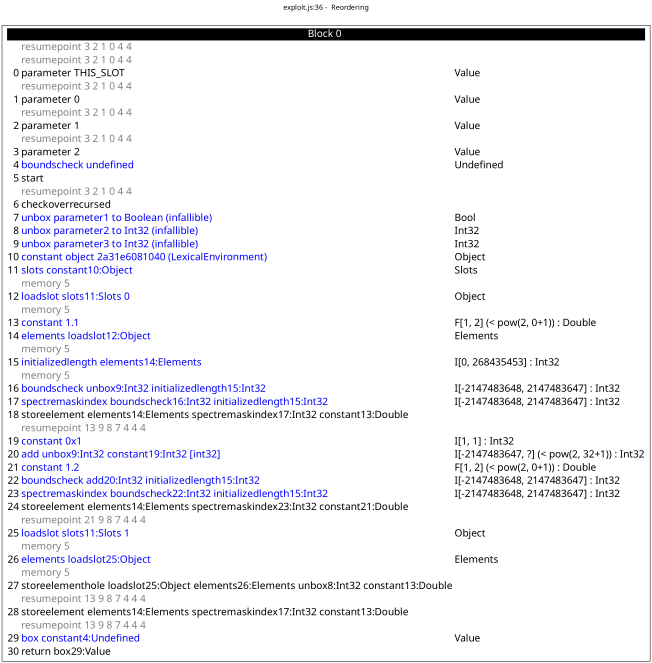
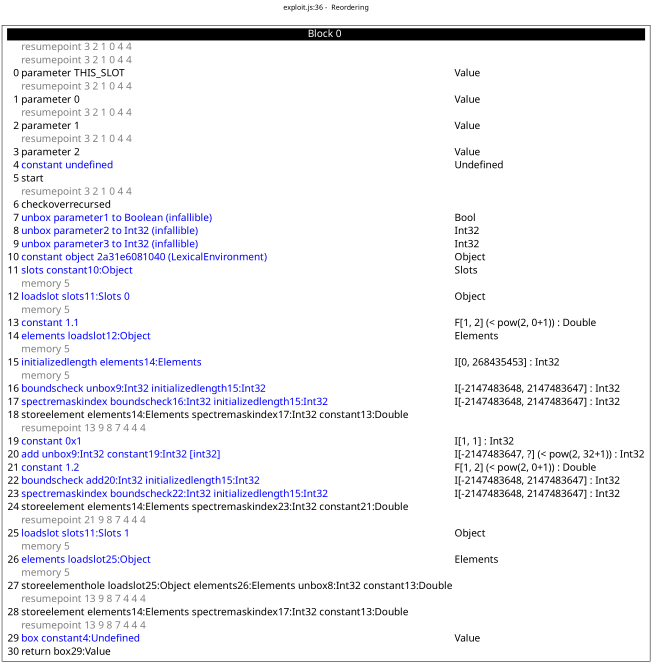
(78, 165) -> (67, 165)
